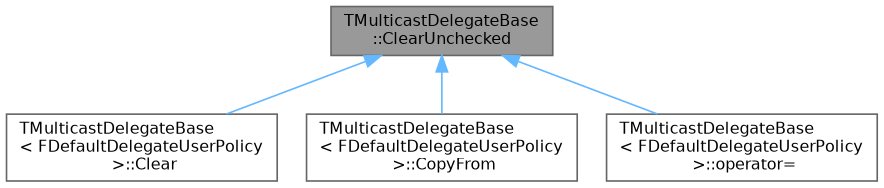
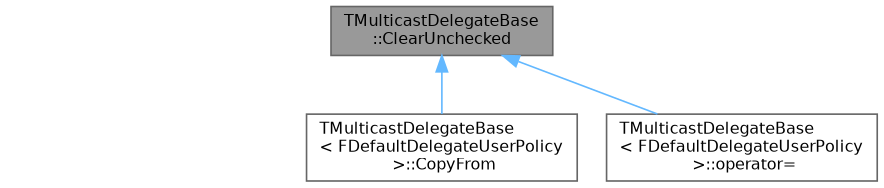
(142, 148) -> none
